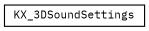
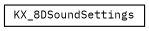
(75, 16) -> (75, 16)
